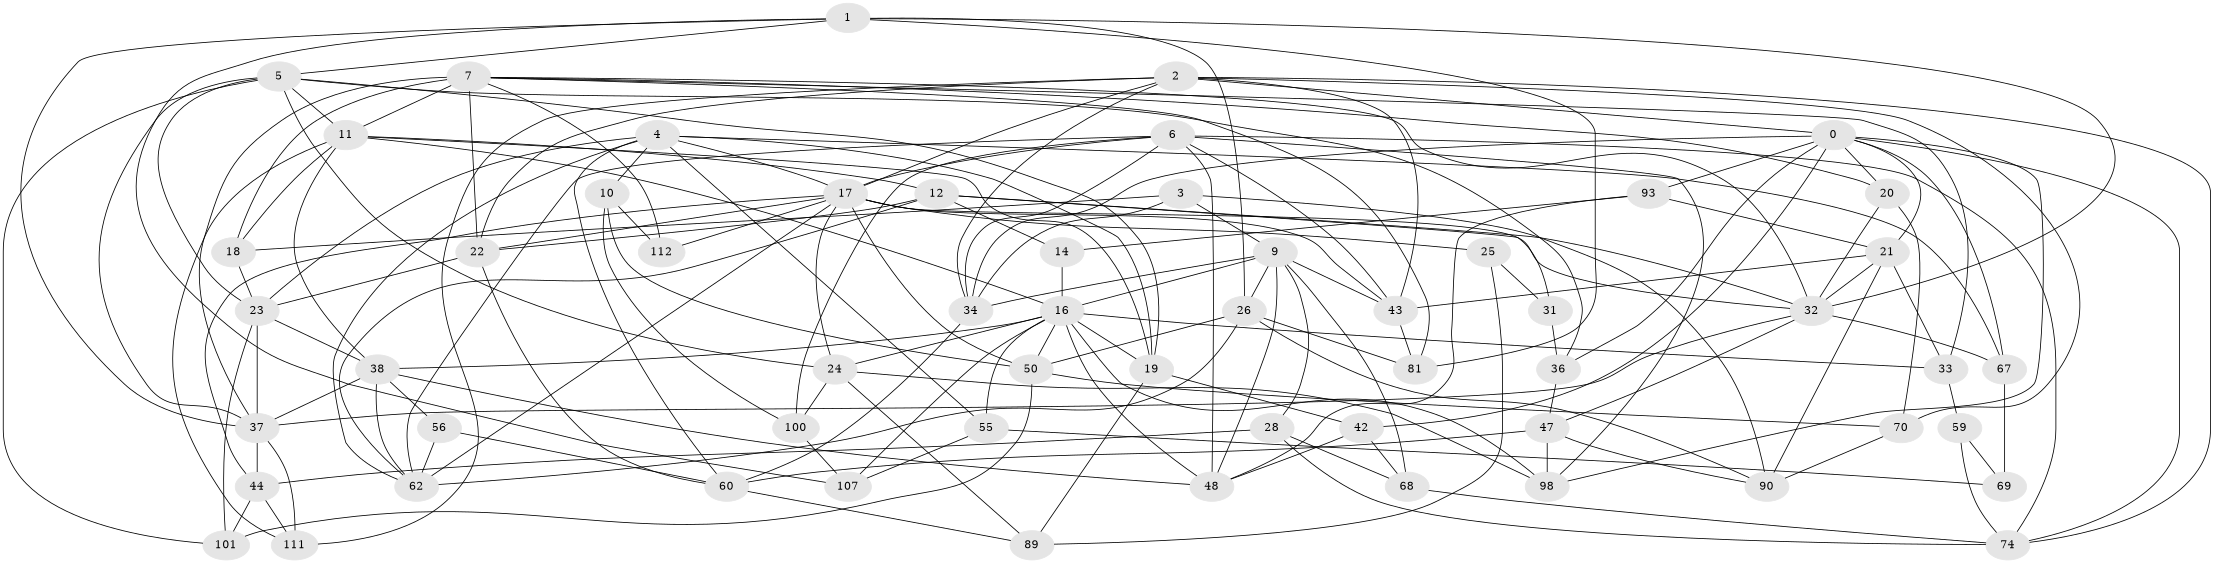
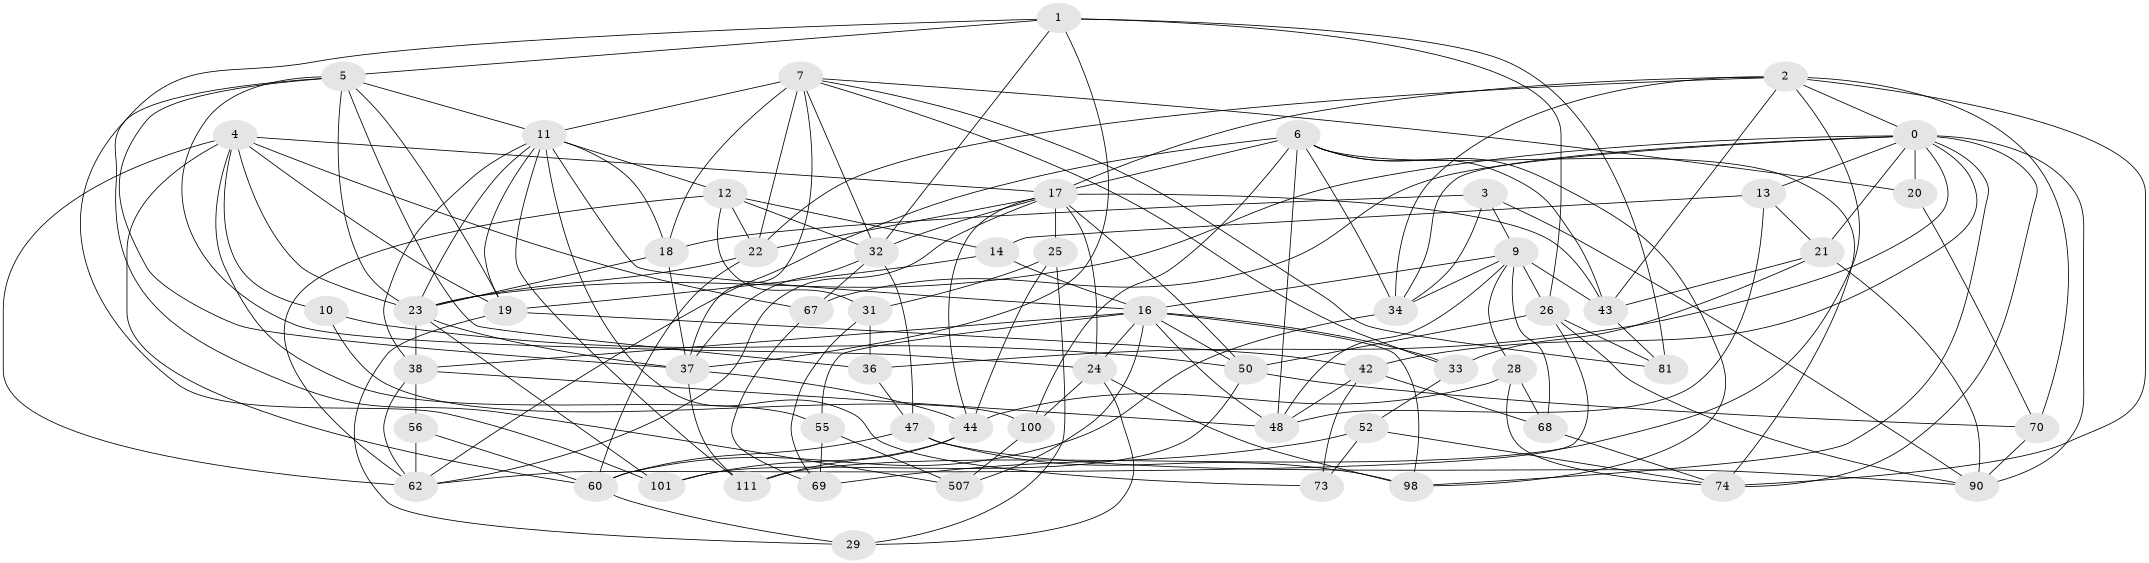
(1649, 194) -> (1764, 194)
none -> (468, 215)
none -> (1169, 246)
(662, 252) -> none
(1849, 252) -> none
(1850, 282) -> none
none -> (2084, 282)
none -> (1017, 315)
(1107, 340) -> (684, 292)
none -> (800, 390)
(317, 399) -> (676, 306)
(1960, 428) -> (1367, 428)
(848, 487) -> (960, 487)
none -> (1322, 487)
(1032, 545) -> (854, 545)
